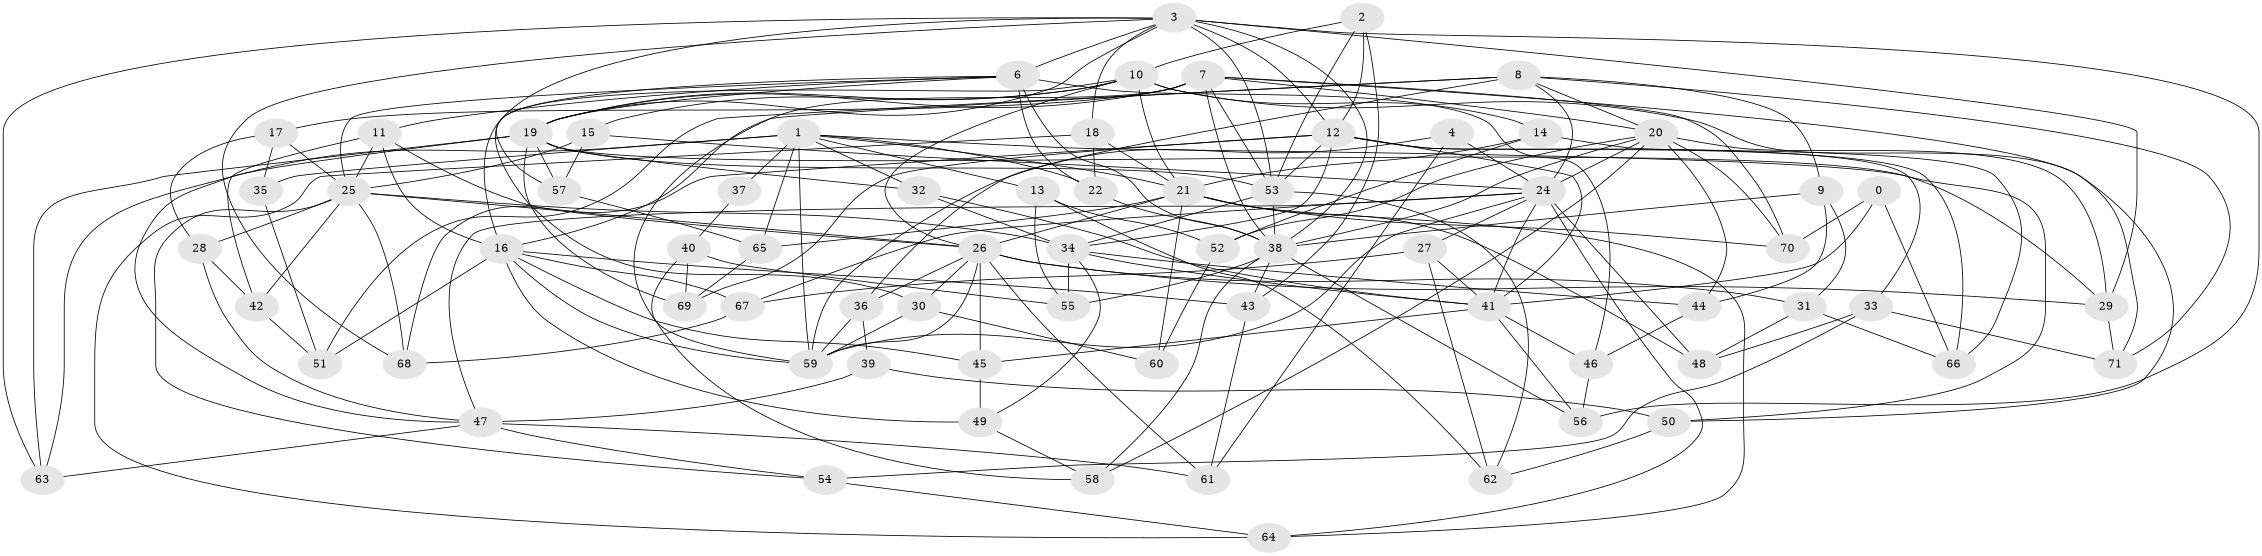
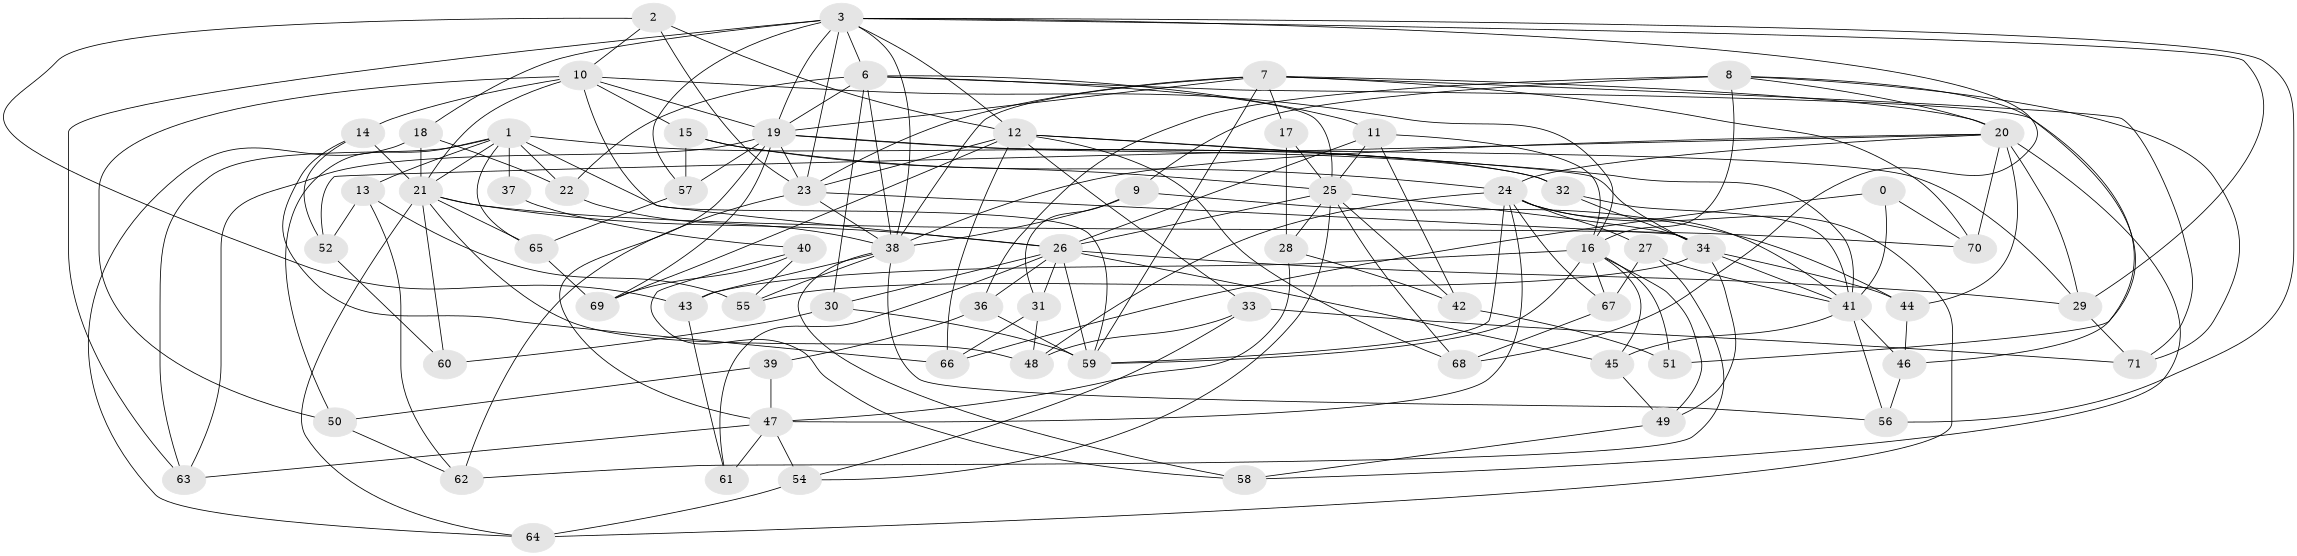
(1572, 126) -> none
(1452, 133) -> none
(261, 191) -> none
(1272, 191) -> (805, 191)
